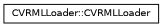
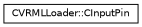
(81, 14) -> (71, 14)
